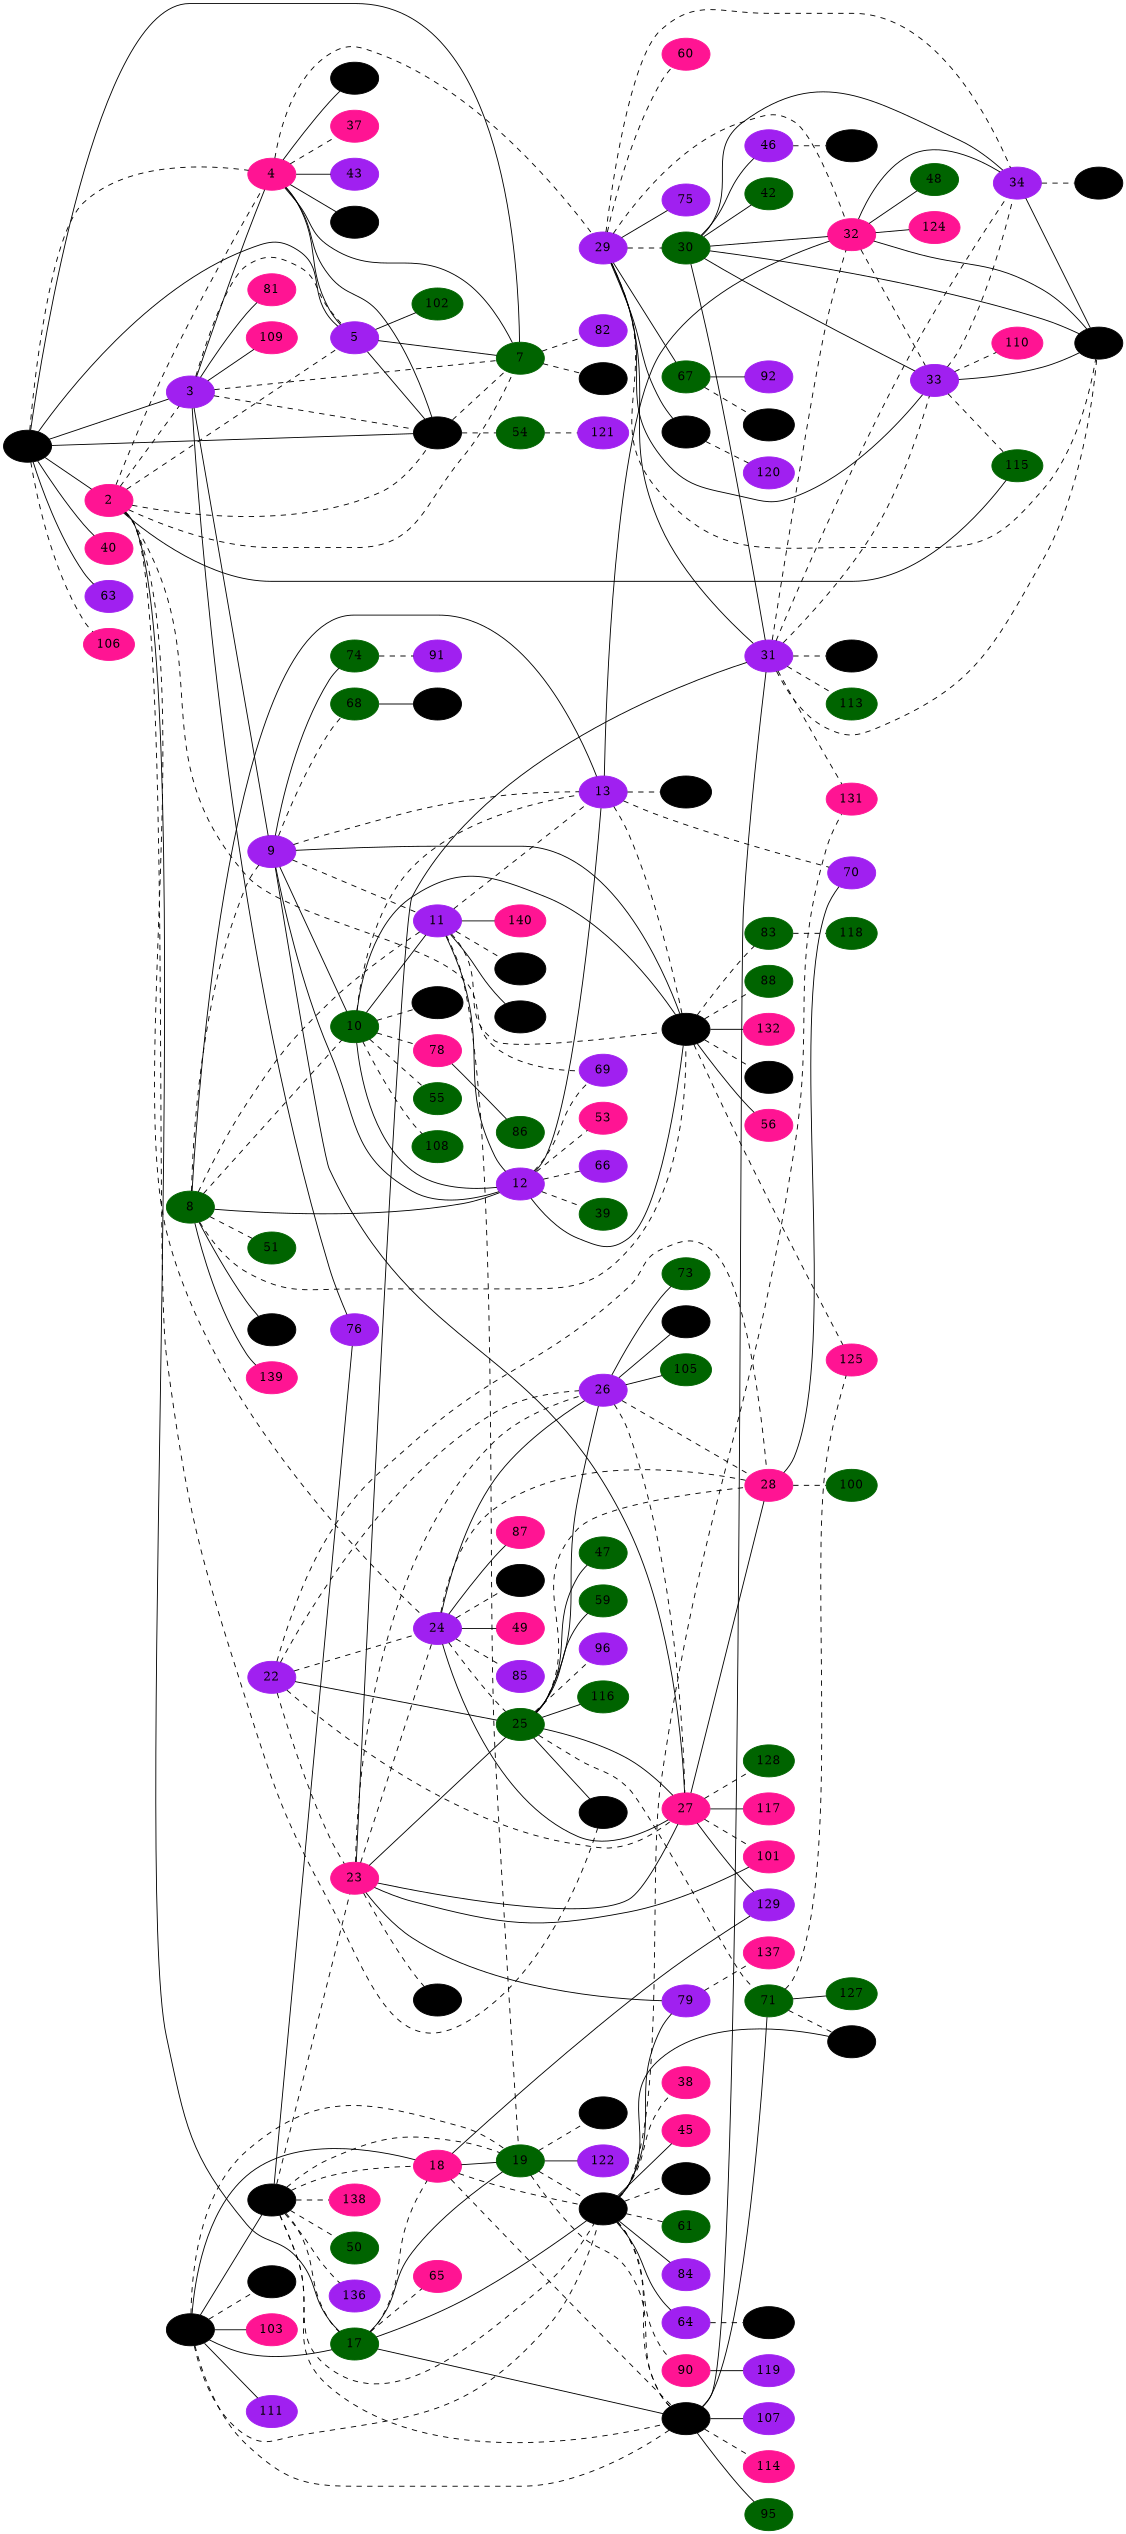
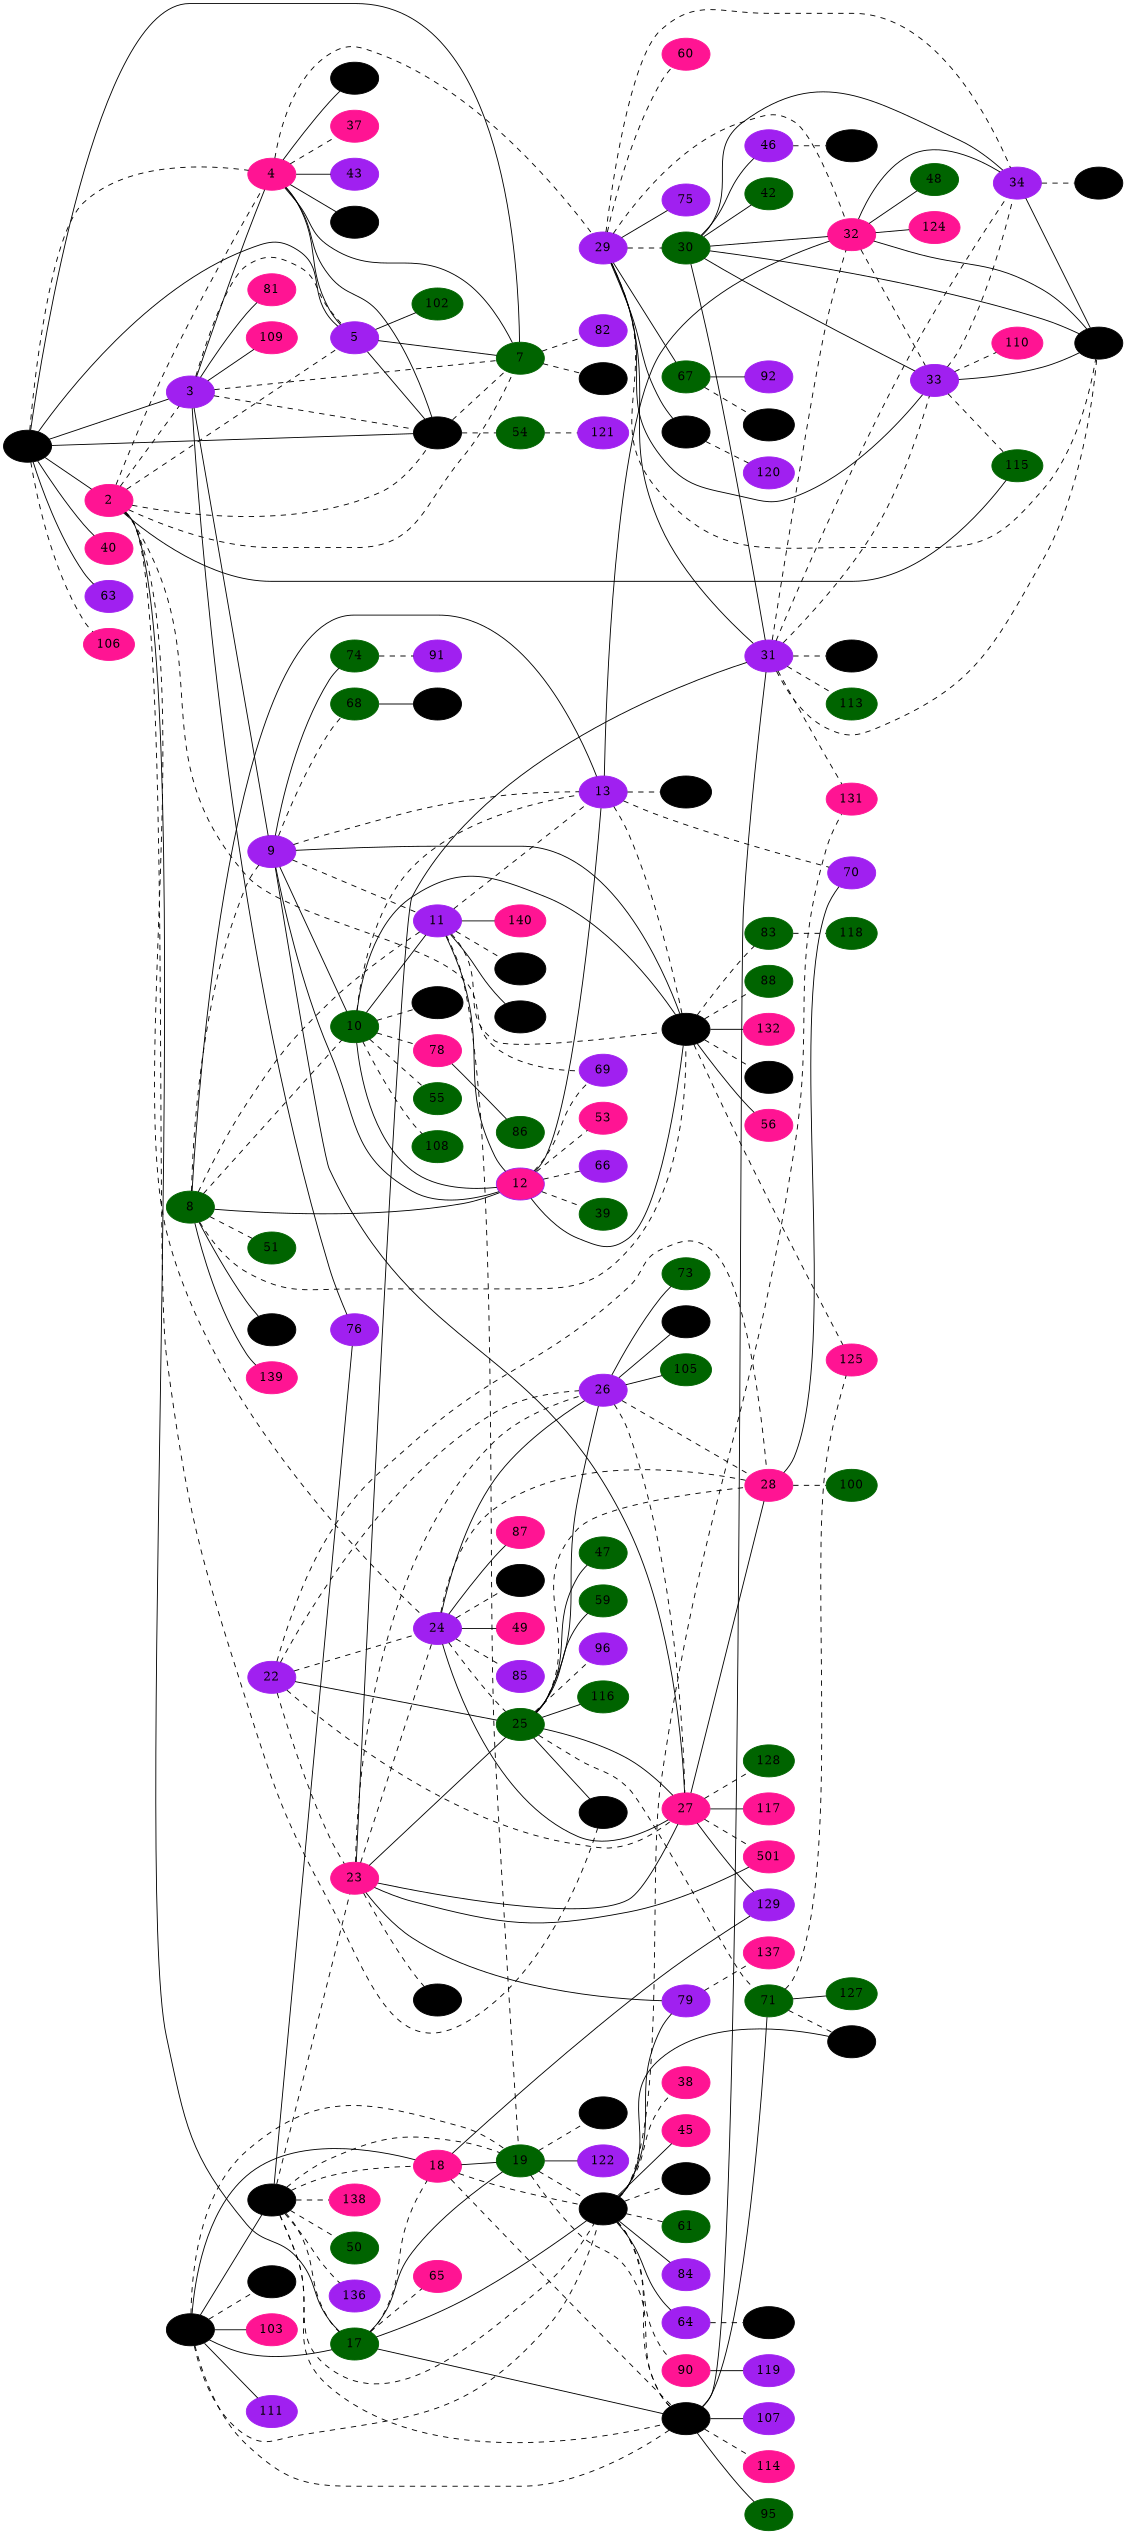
(520, 1184) -> (520, 1184)
(769, 1857) -> (769, 1857)
